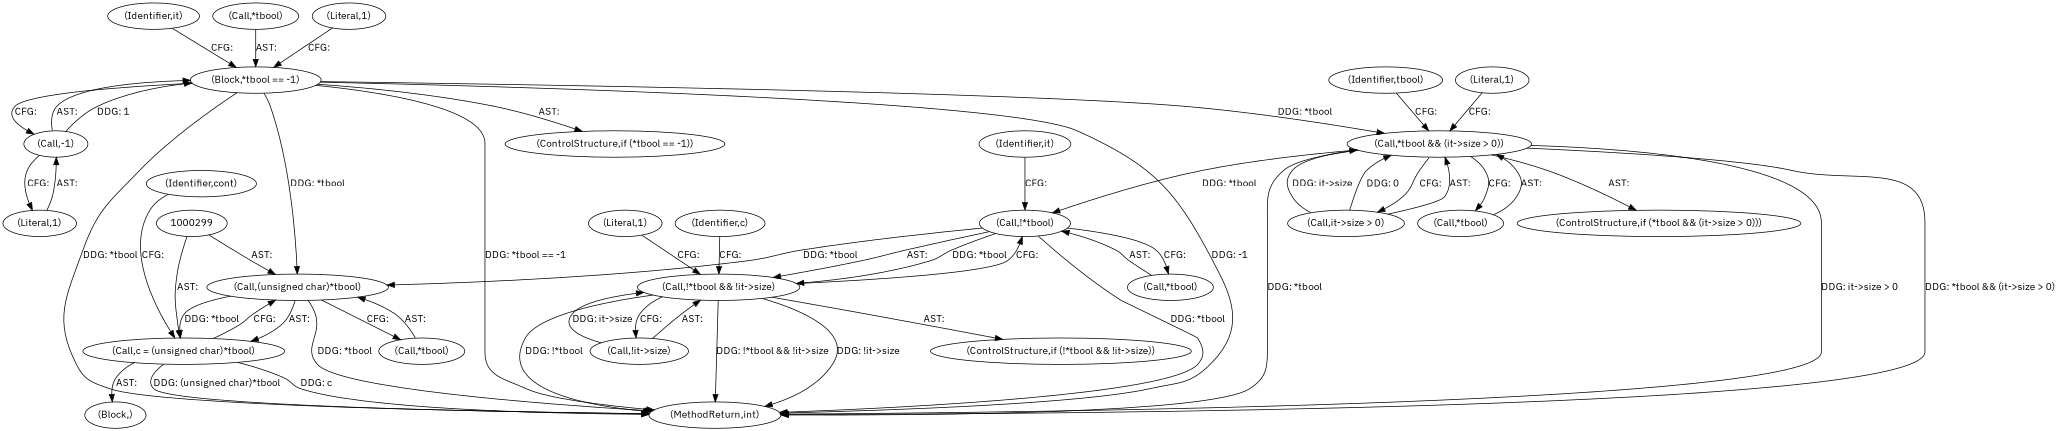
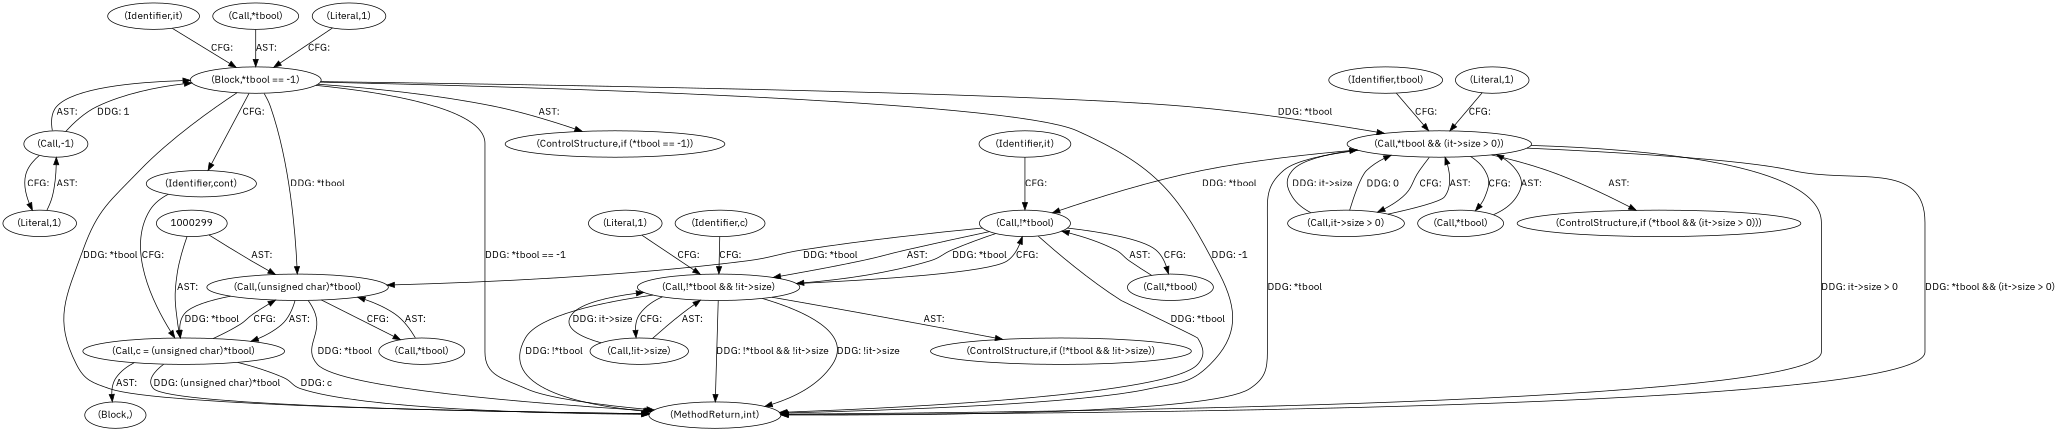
(66, 93) -> (230, 129)
